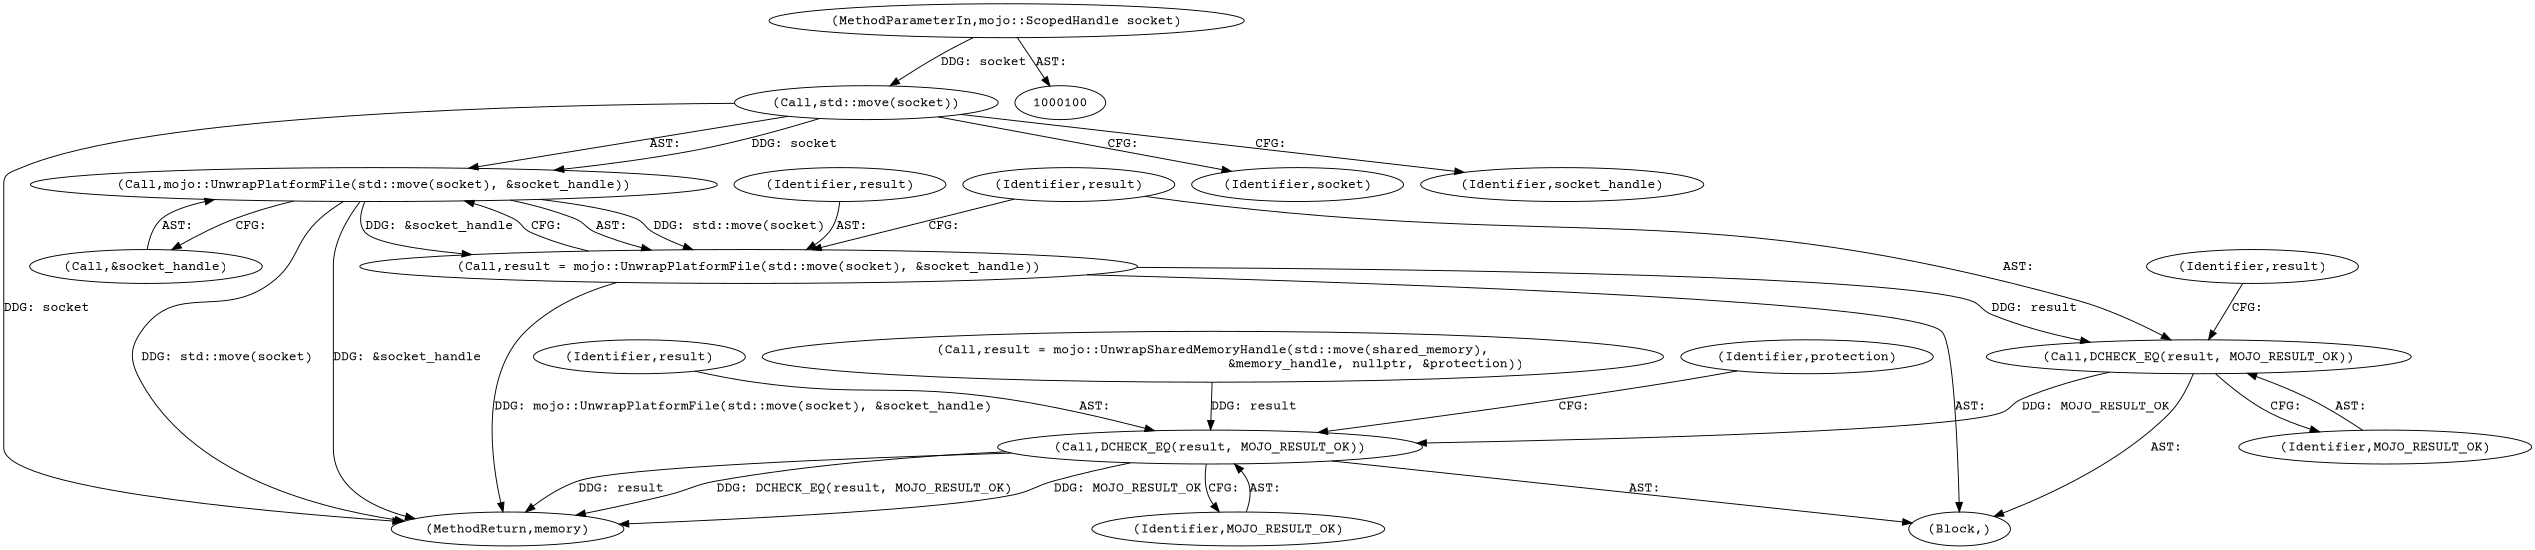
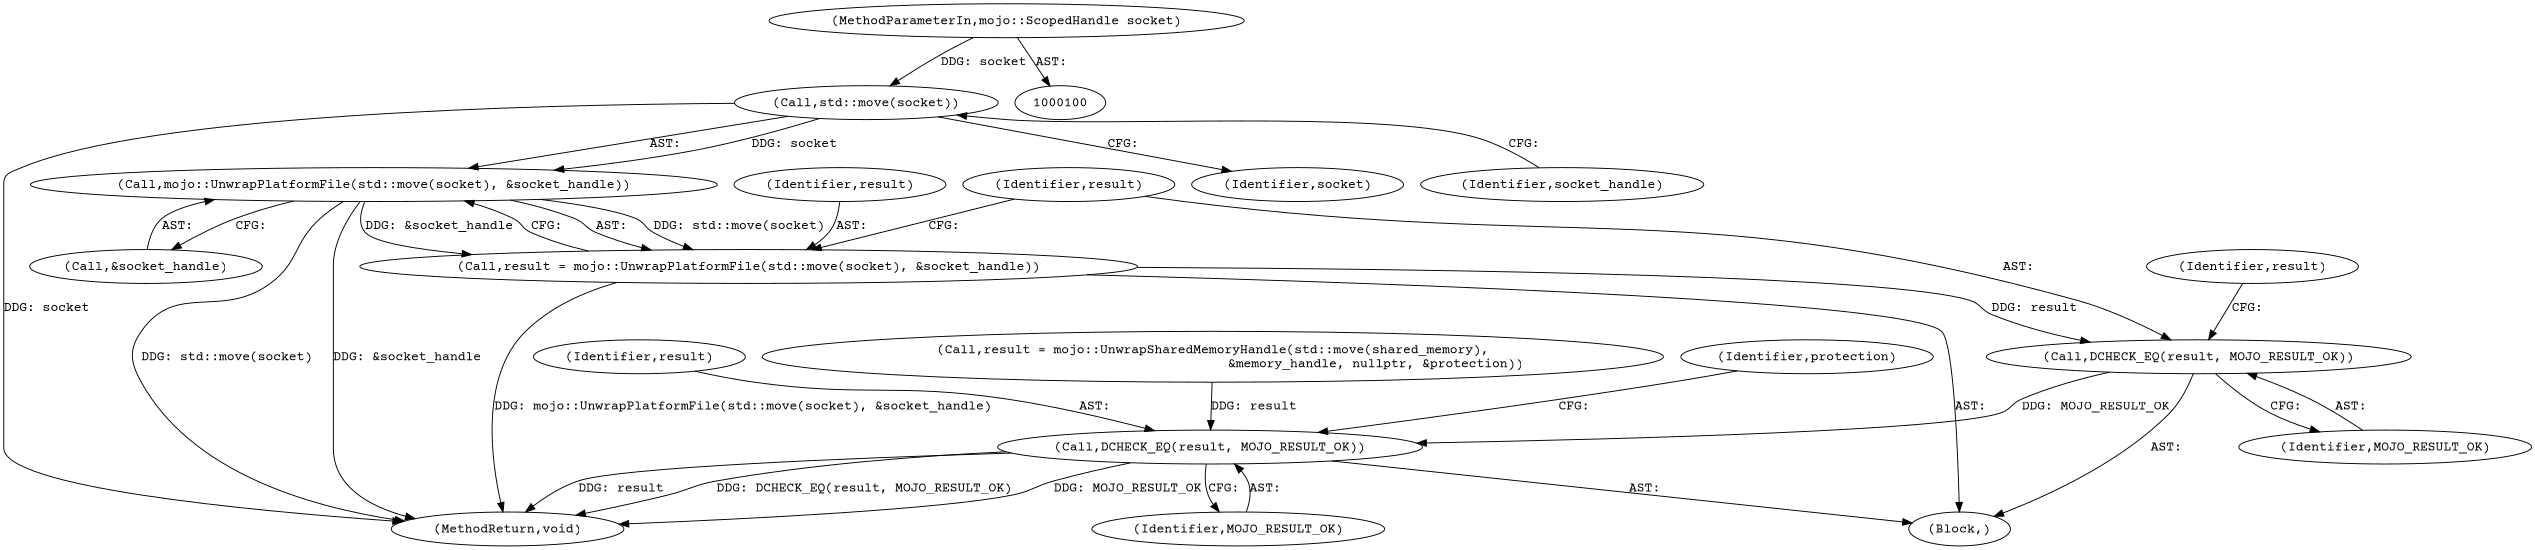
(1208, 143) -> (1257, 121)
(508, 529) -> (508, 529)
